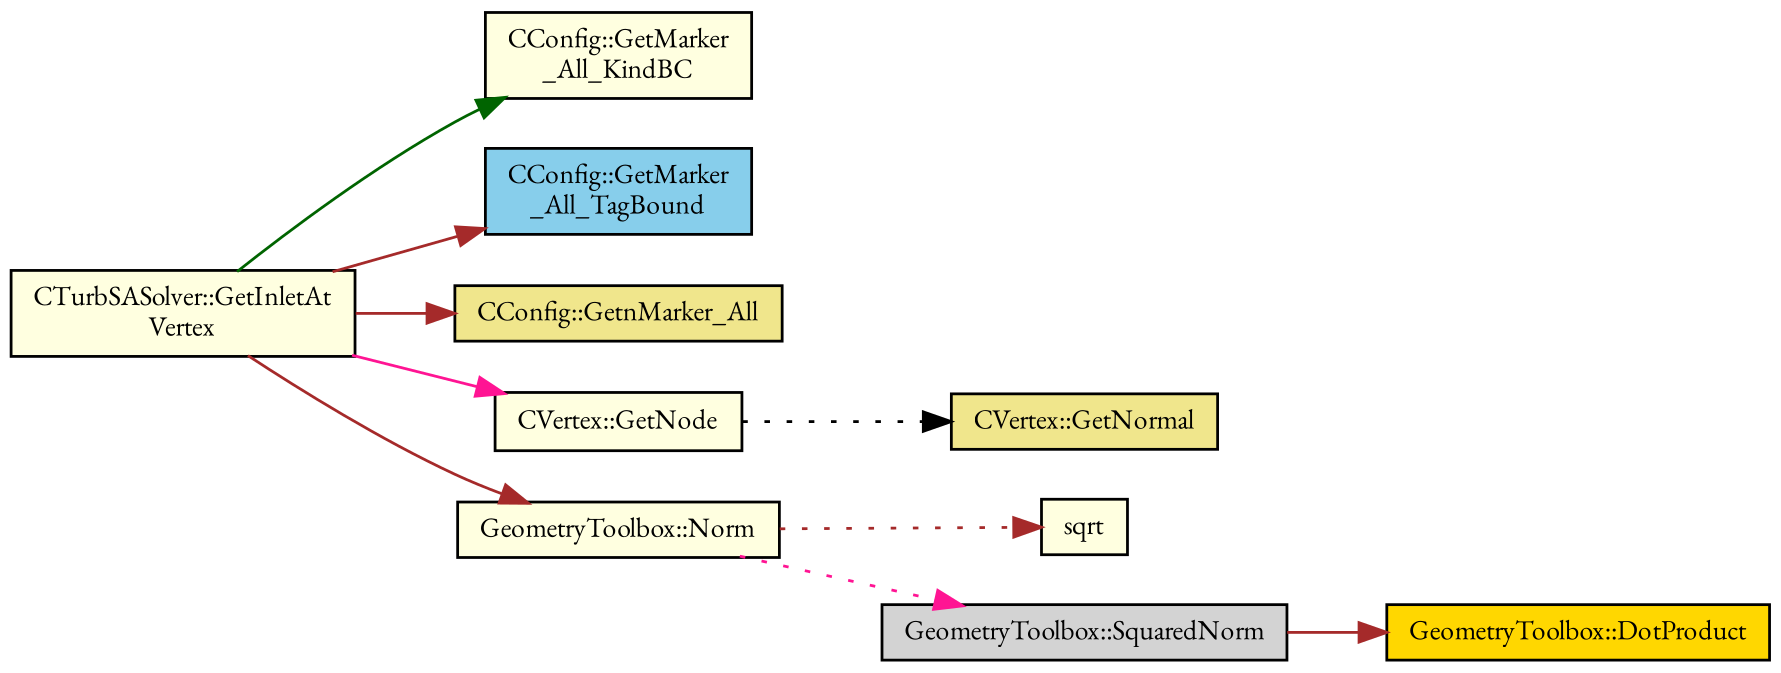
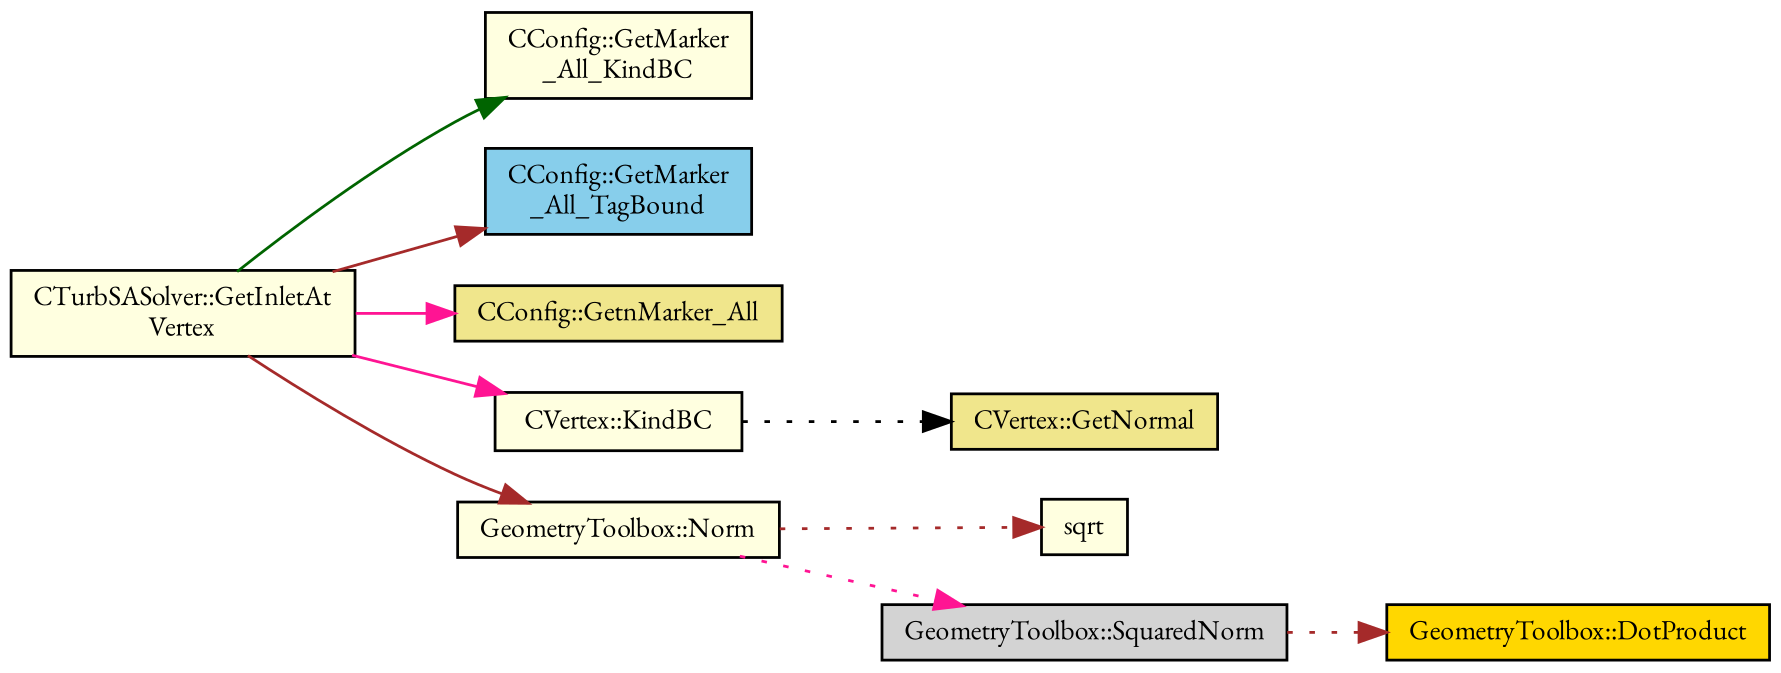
(391, 313) -> (391, 313)
(619, 422) -> (619, 422)
(1323, 632) -> (1323, 632)
